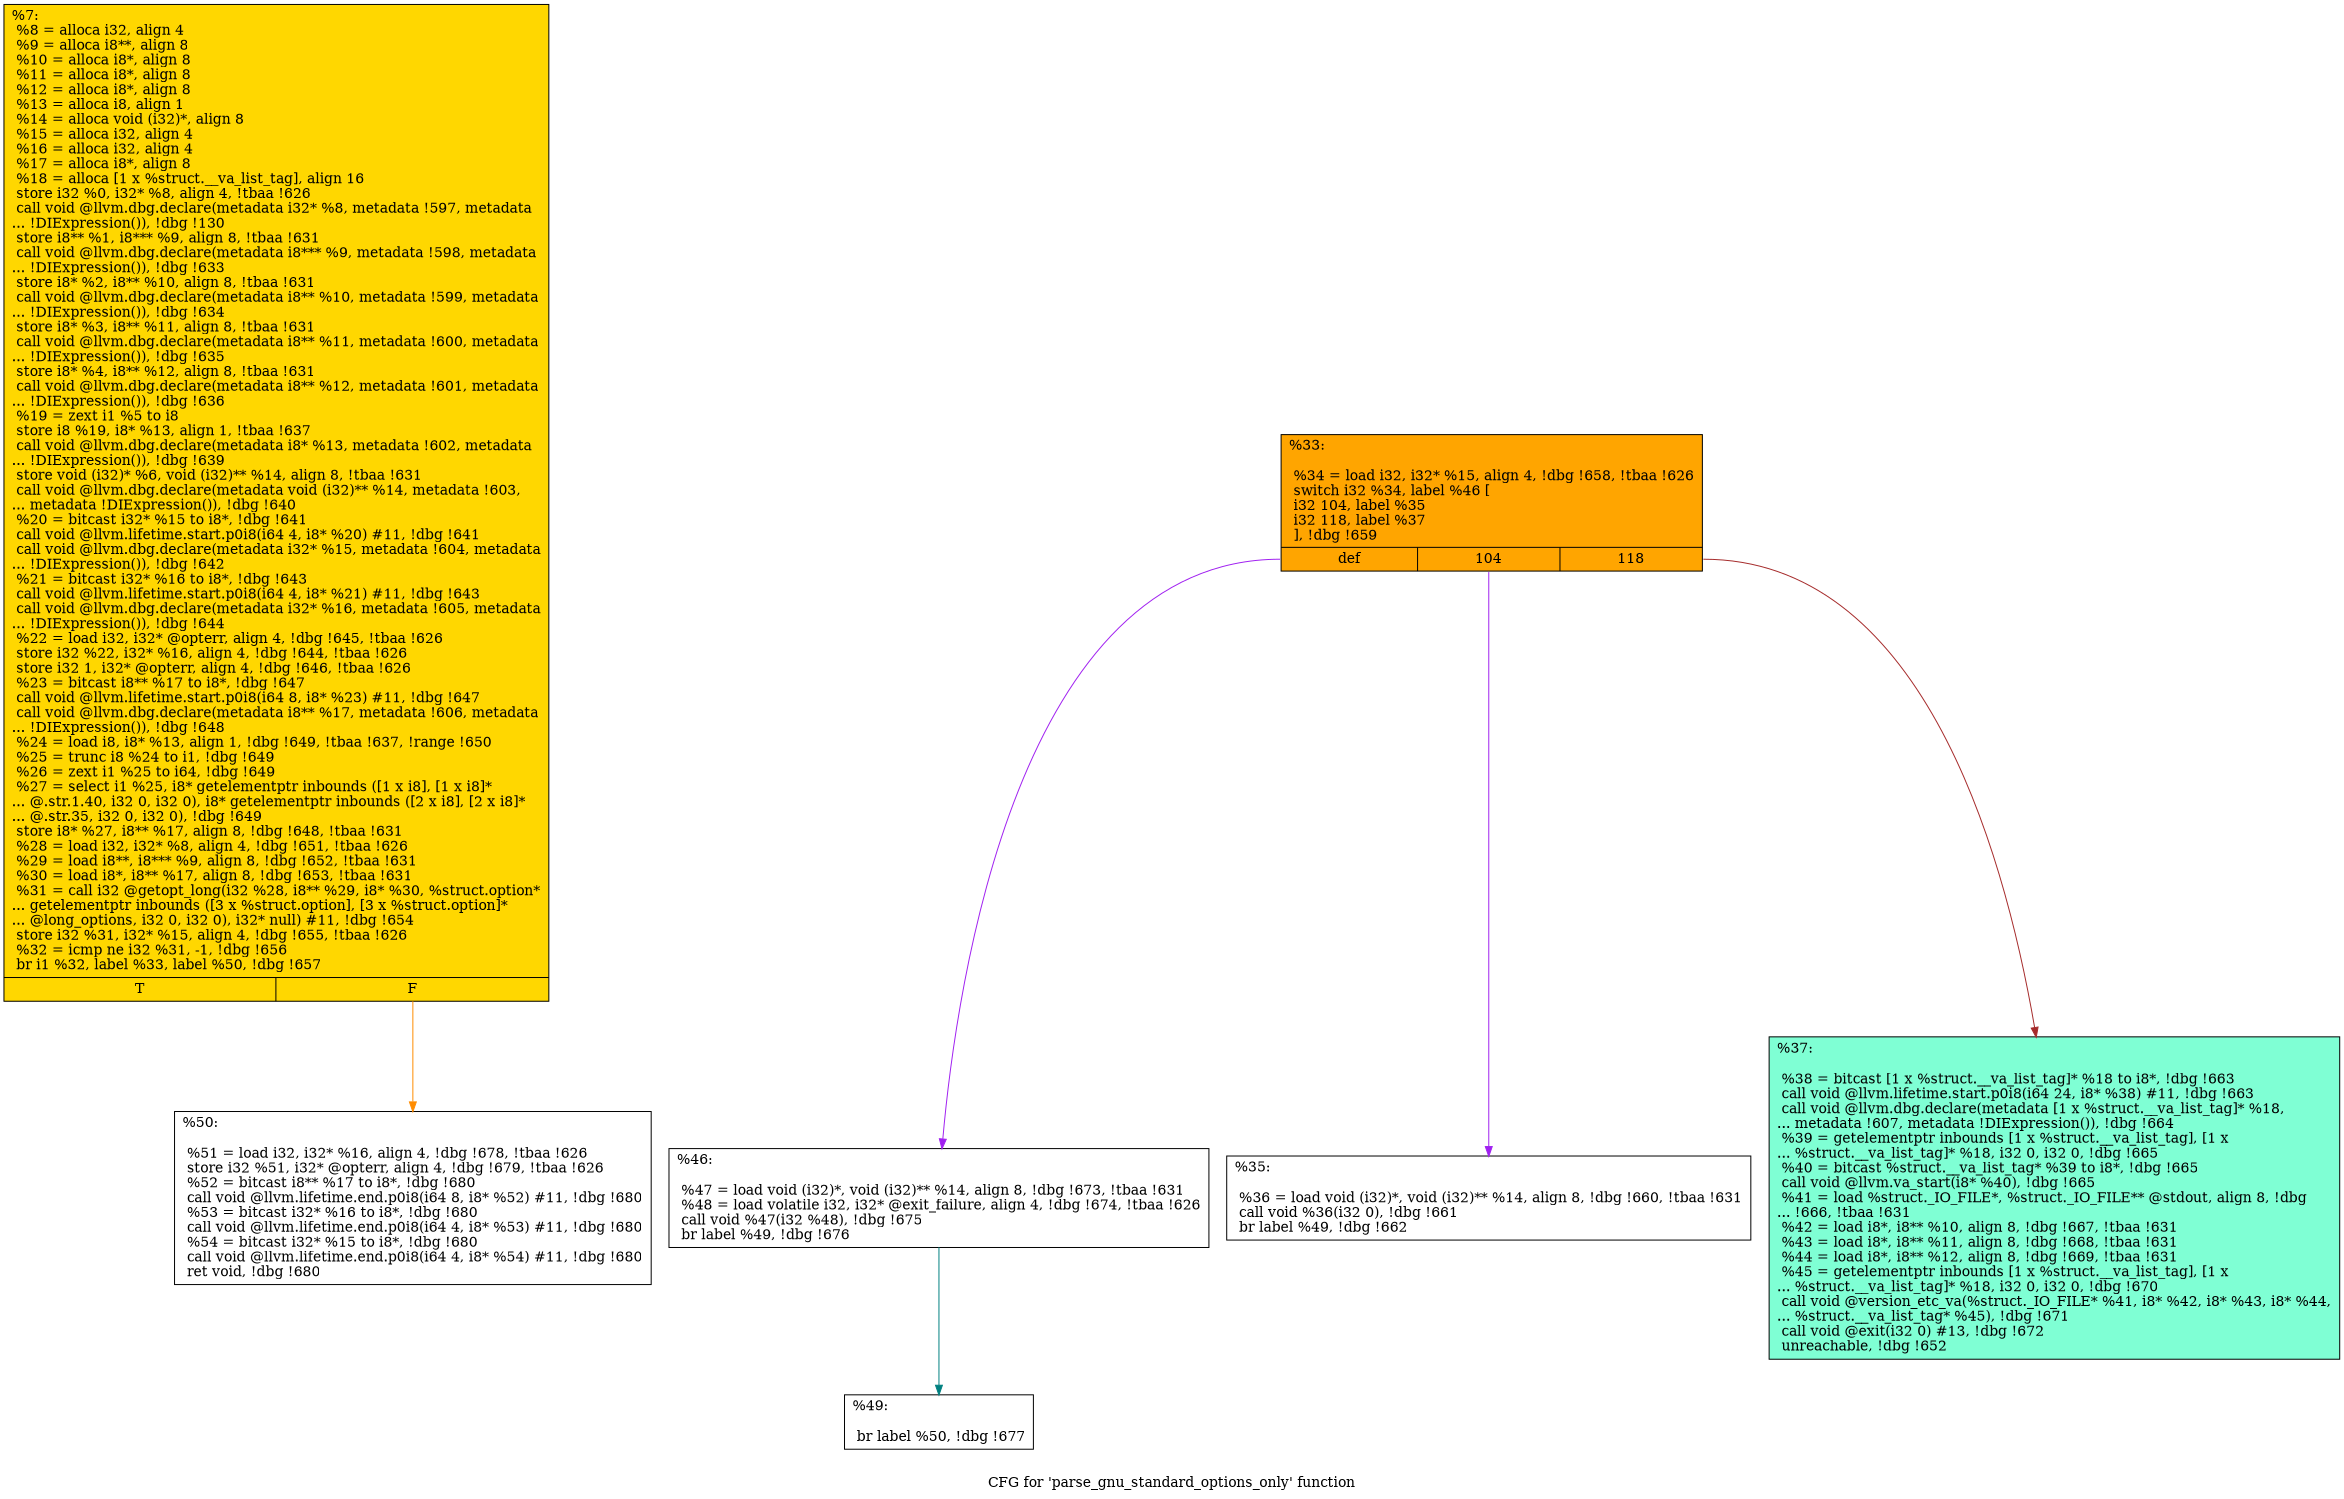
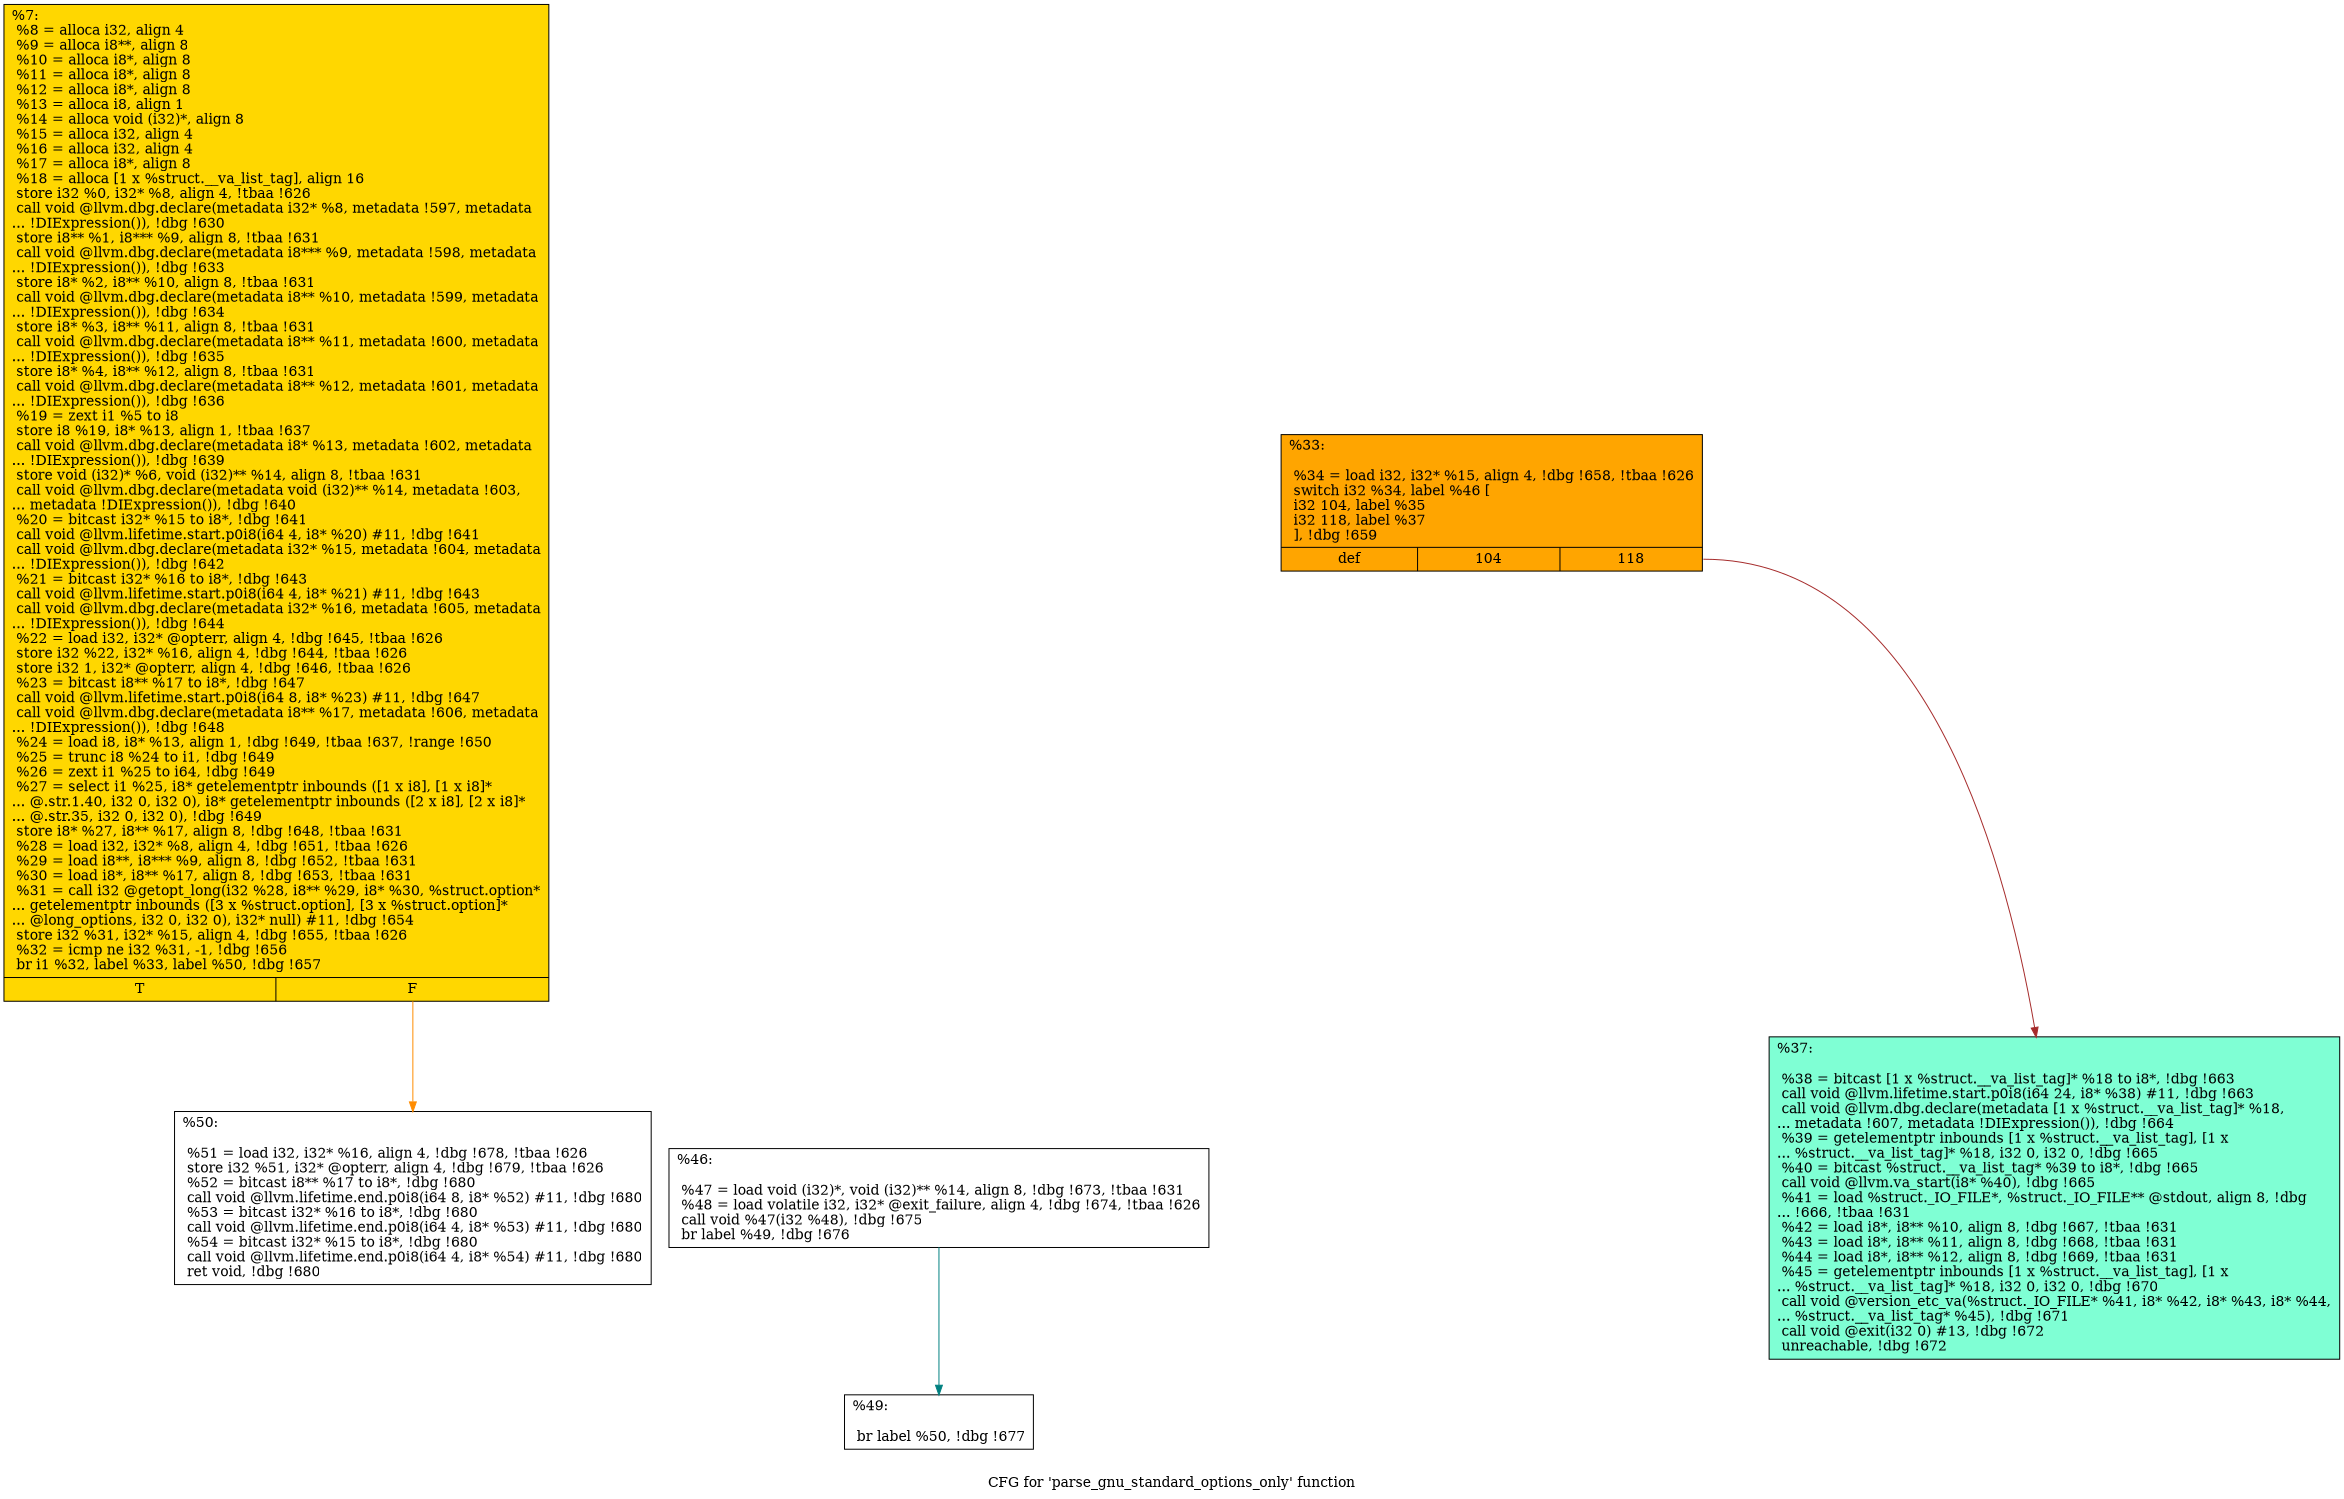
(119, 223) -> (119, 223)
(1021, 784) -> none
(1489, 1198) -> none
(1862, 1346) -> (1862, 1346)
